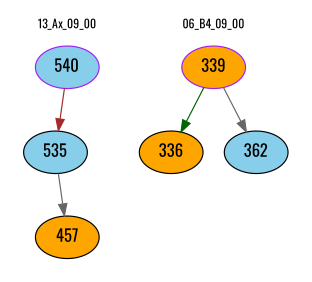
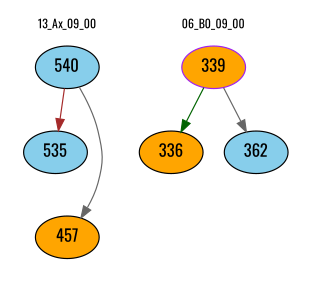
(214, 25) -> (214, 25)
(67, 67) -> (67, 67)
(61, 189) -> (101, 147)
